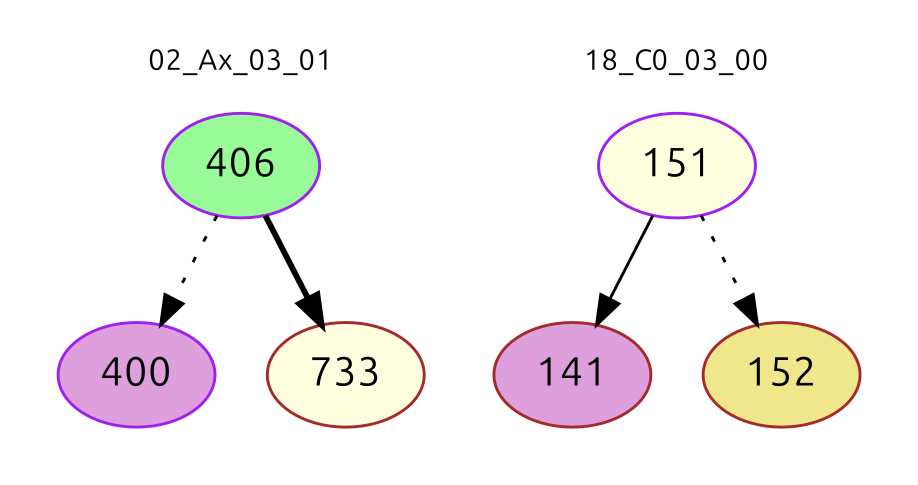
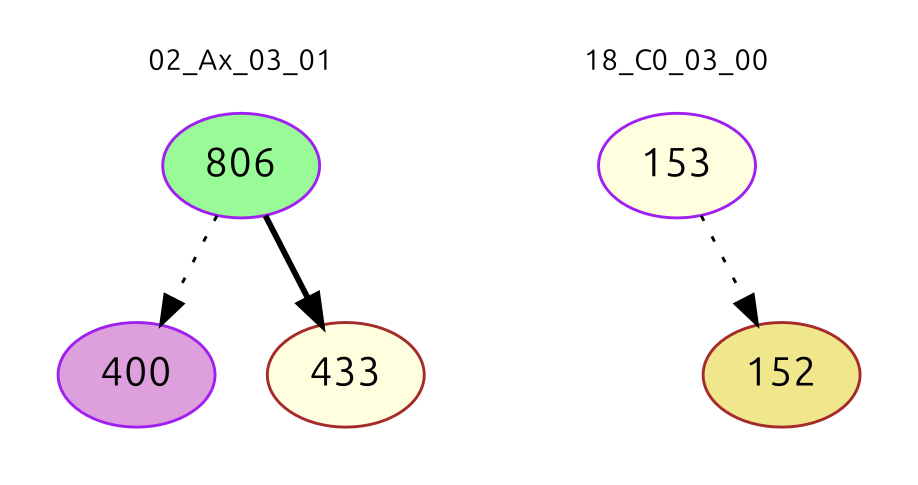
(241, 166) -> (241, 166)
(677, 166) -> (677, 166)
(346, 375) -> (346, 375)
(572, 375) -> none
